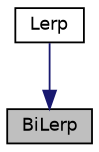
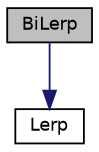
(50, 67) -> (50, 67)
